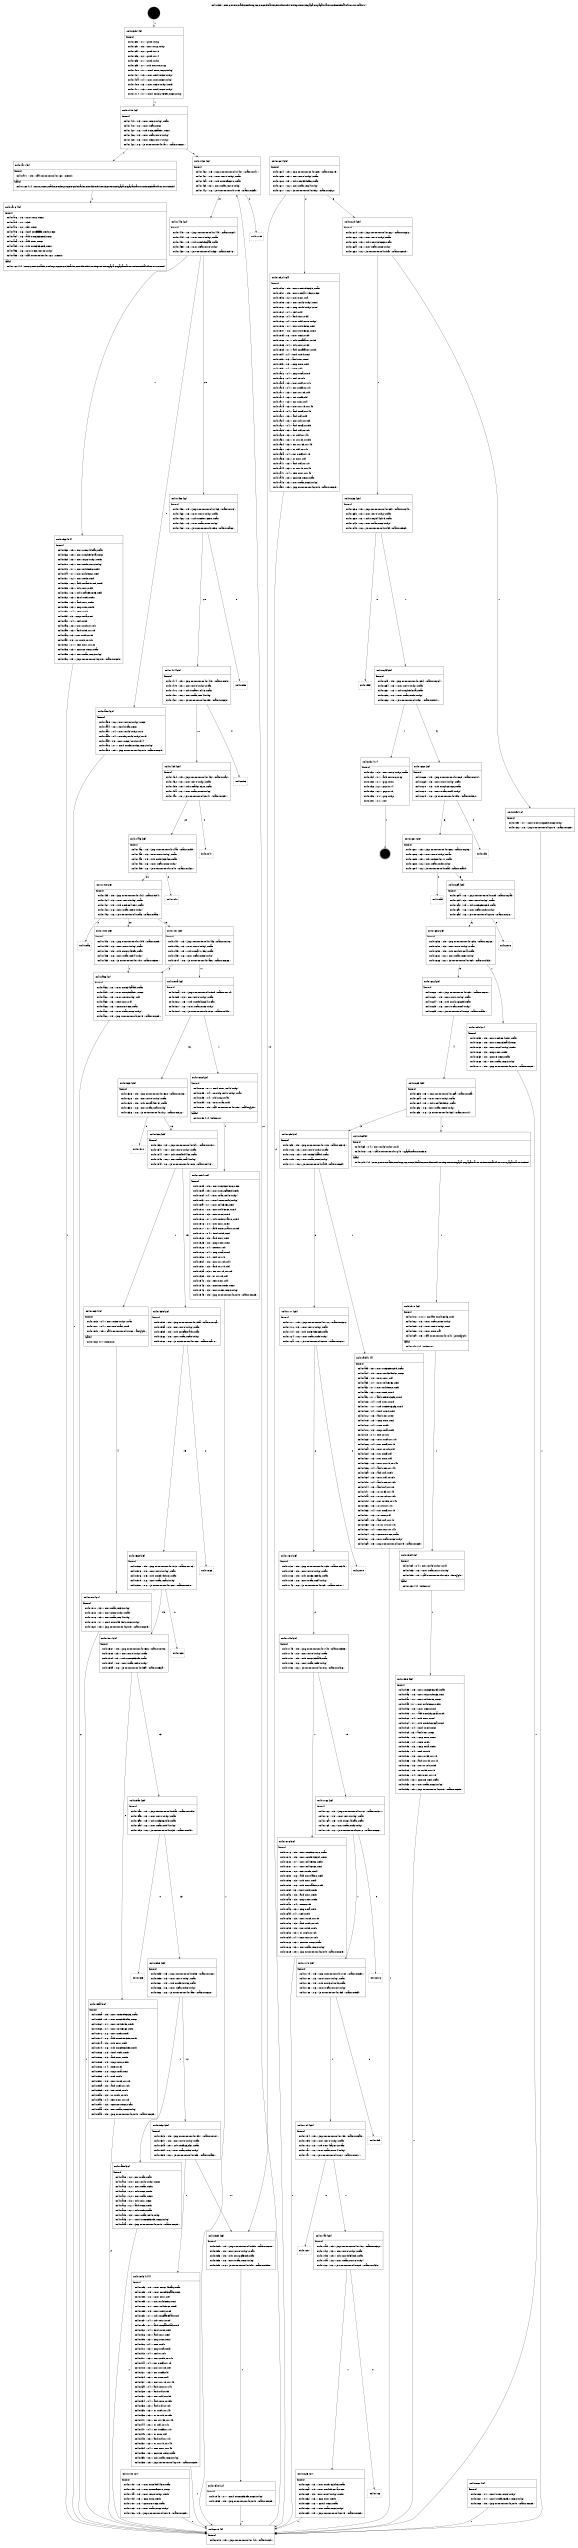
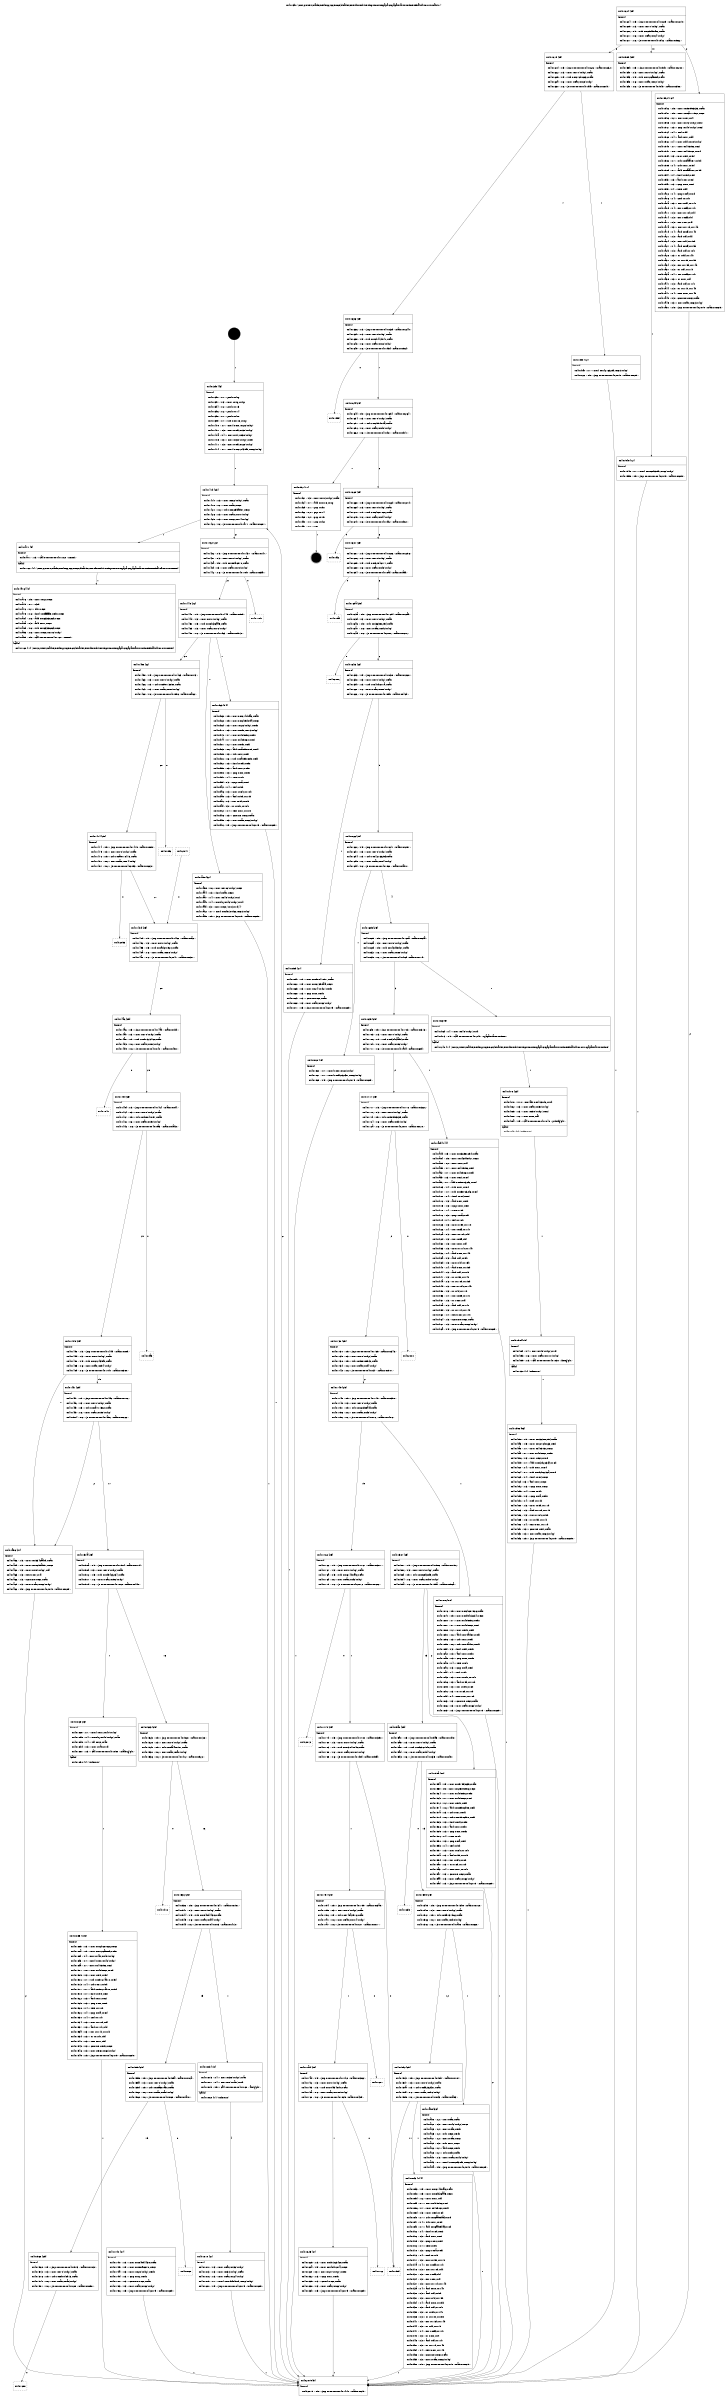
(202, 824) -> (174, 889)
(163, 922) -> (97, 1378)
none -> (354, 962)
(262, 1363) -> (281, 1456)
(159, 1612) -> none
(213, 2195) -> (391, 2191)
